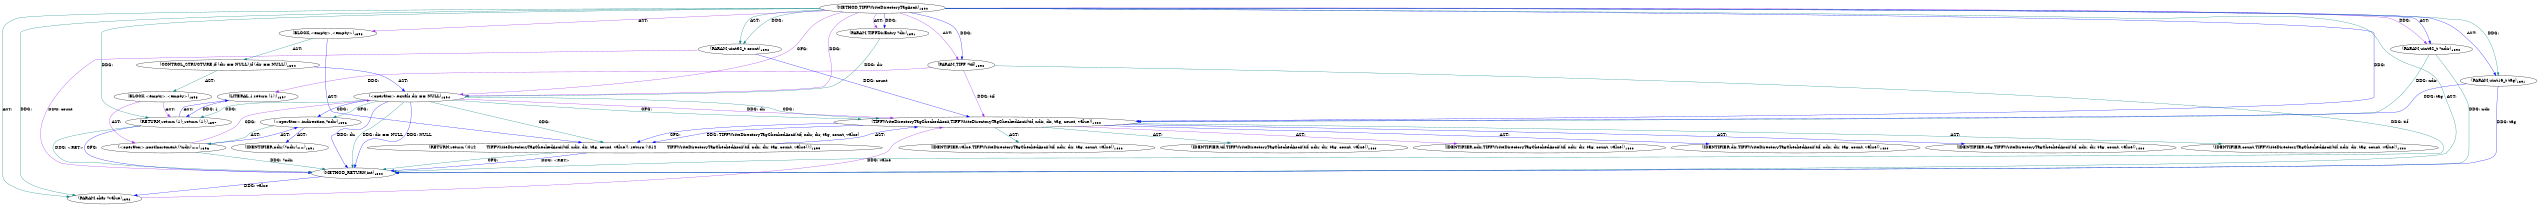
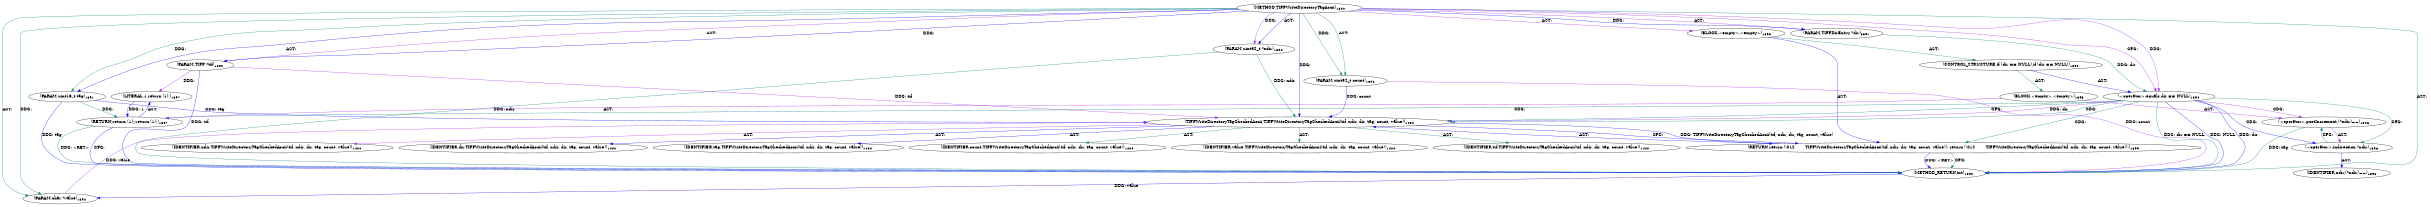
(403, 14) -> (97, 109)
(911, 33) -> (1865, 33)
(275, 111) -> (2248, 107)
(256, 135) -> (2328, 135)
(251, 139) -> (2336, 133)
(310, 147) -> (2372, 173)
(2150, 156) -> (939, 170)
(282, 160) -> (2279, 148)
